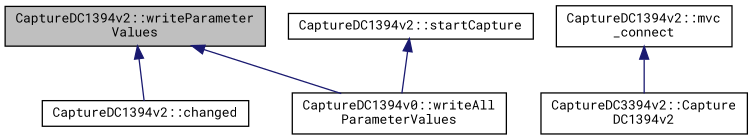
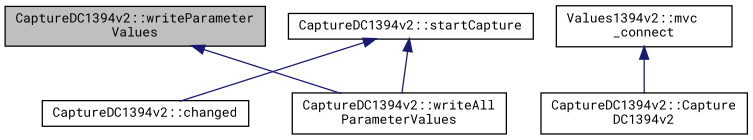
(644, 26) -> (644, 26)
(142, 80) -> (286, 68)
(399, 113) -> (399, 113)
(644, 113) -> (644, 113)
